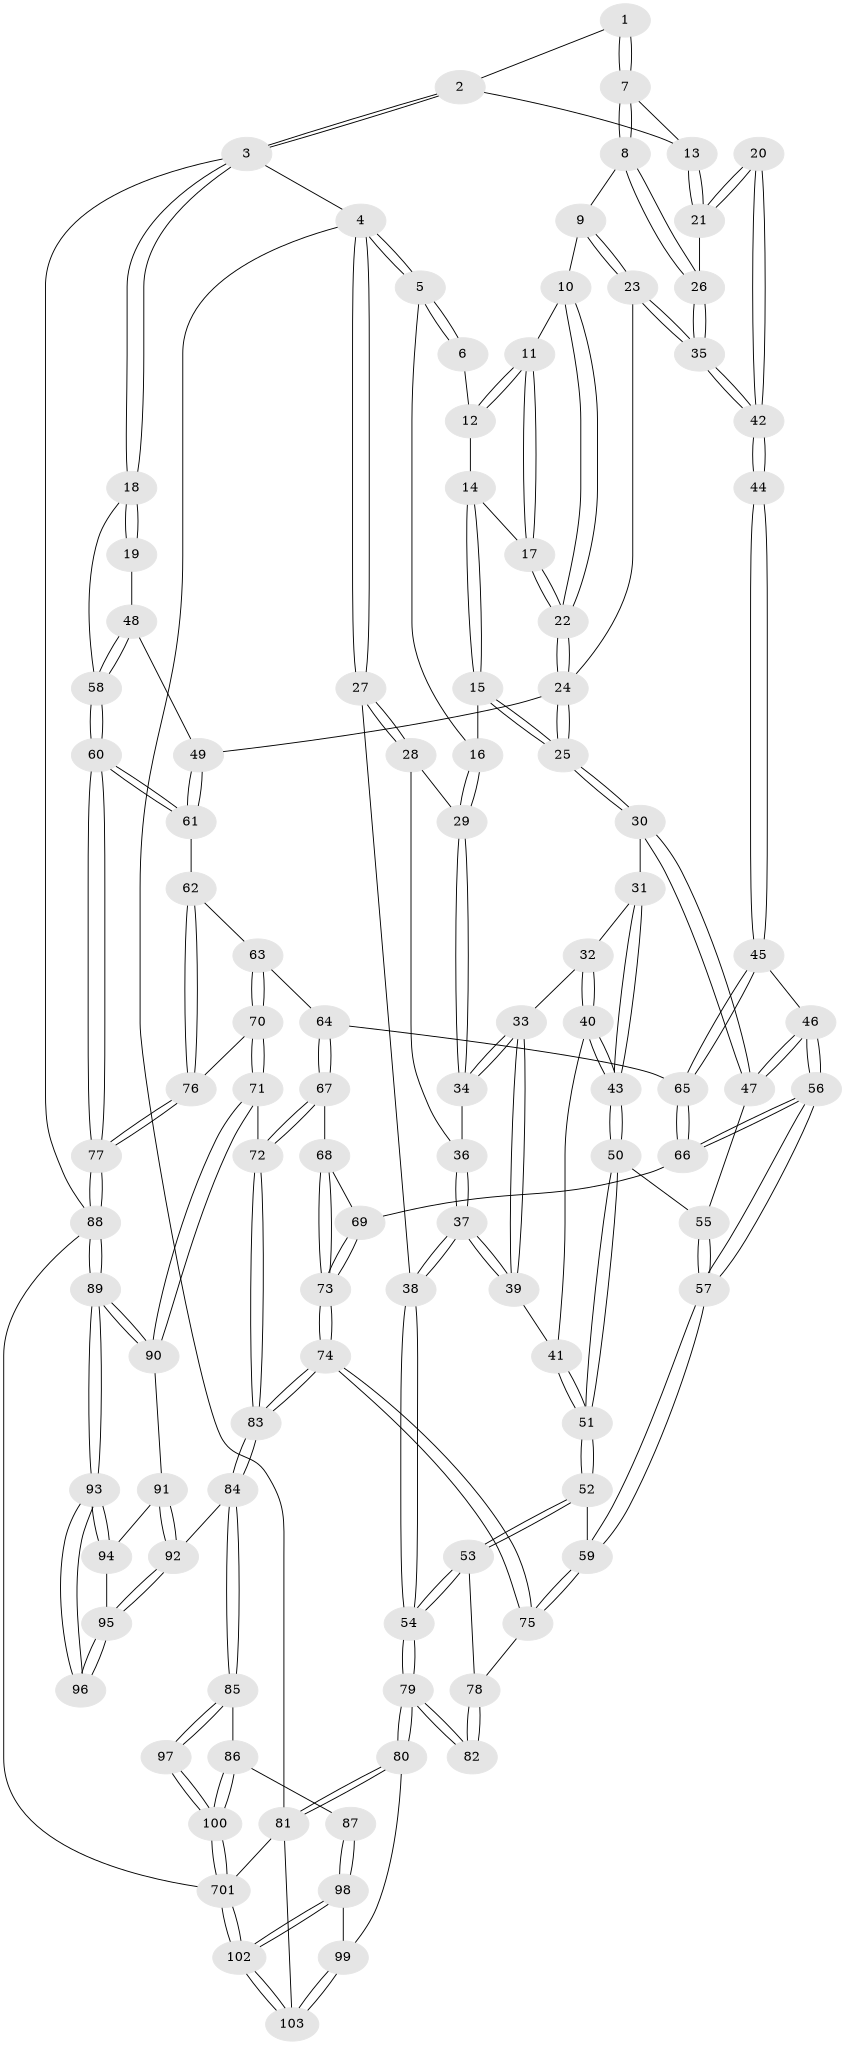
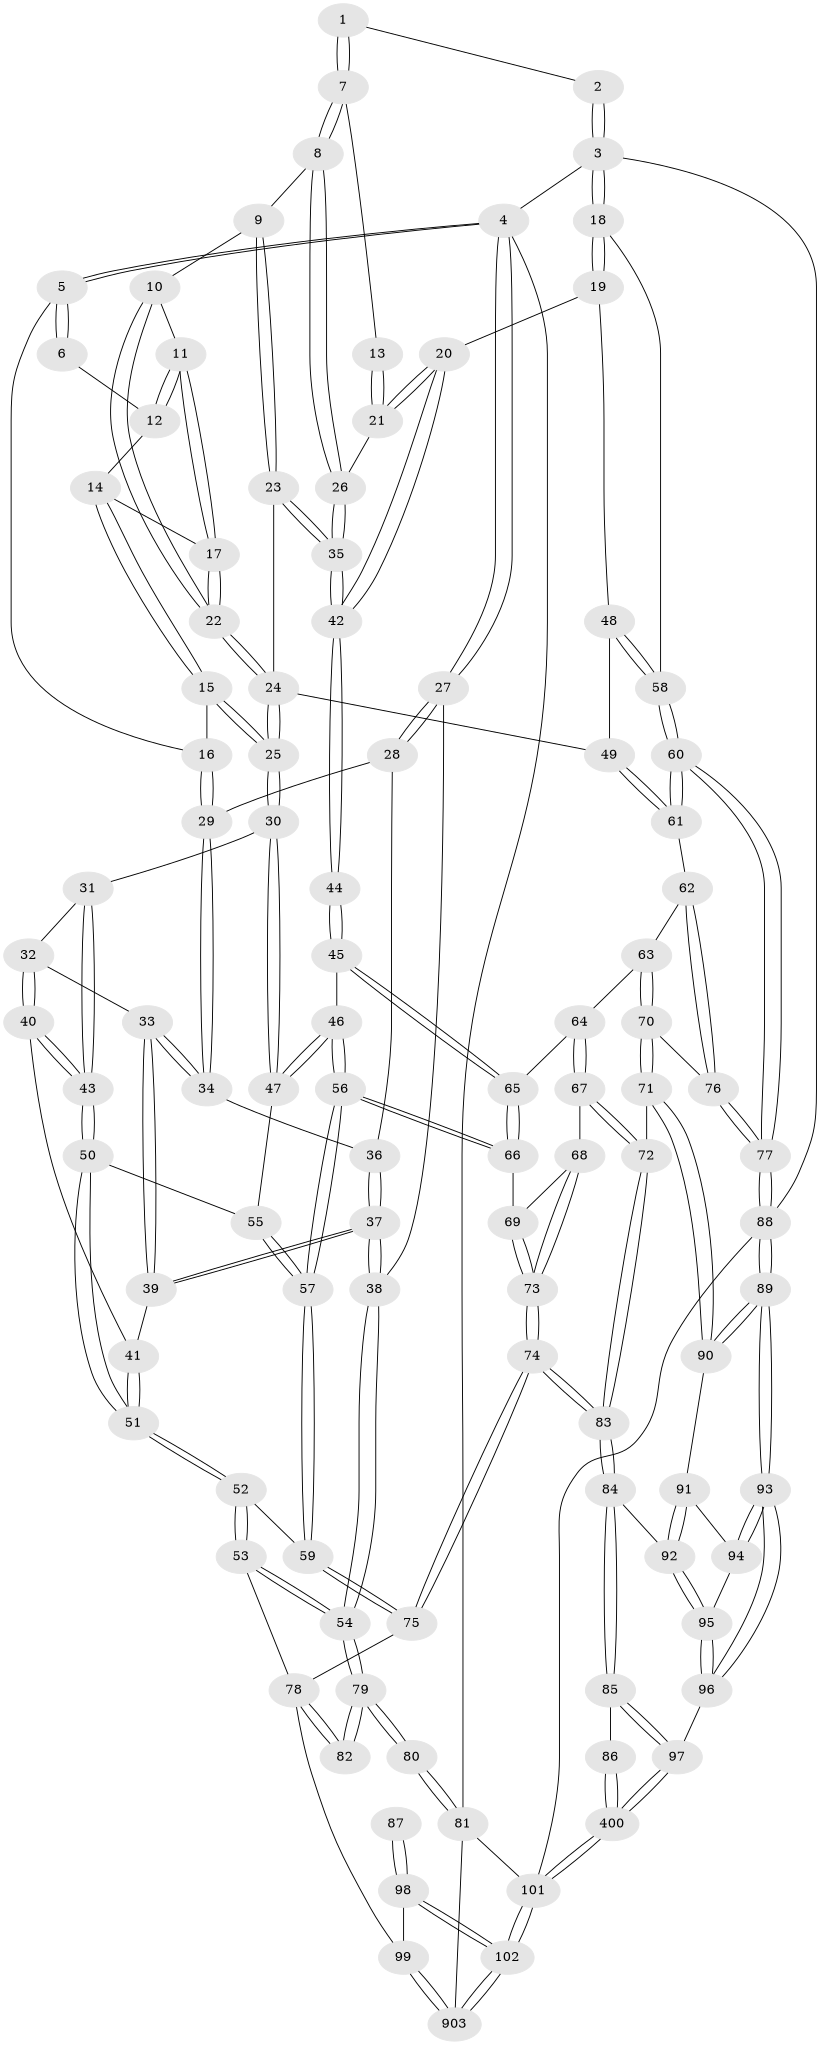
(580, 114) -> none
none -> (521, 321)
none -> (692, 1724)
(292, 1791) -> none
(215, 1824) -> (612, 1824)
(390, 1862) -> (331, 1830)
(224, 1891) -> (533, 1891)
(292, 2024) -> (455, 2024)
